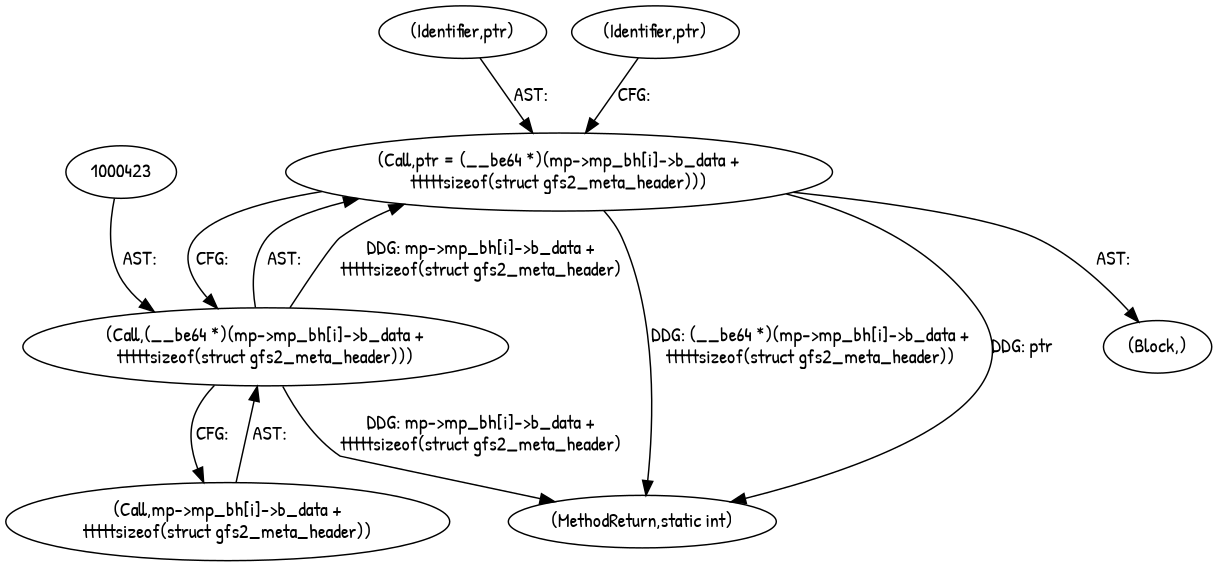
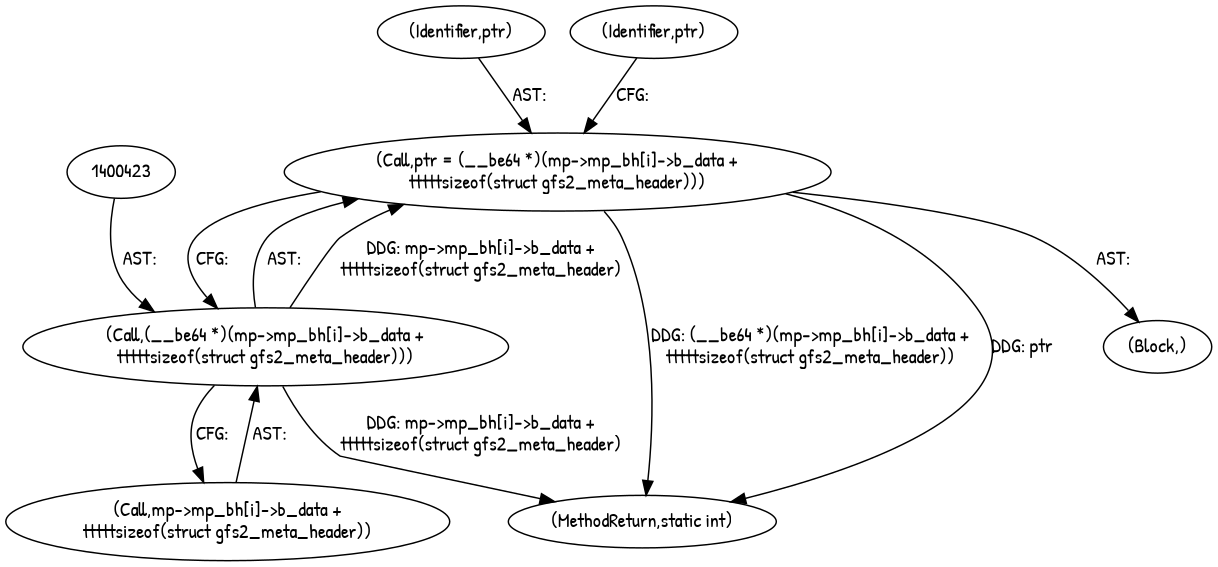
(121, 172) -> (121, 172)
